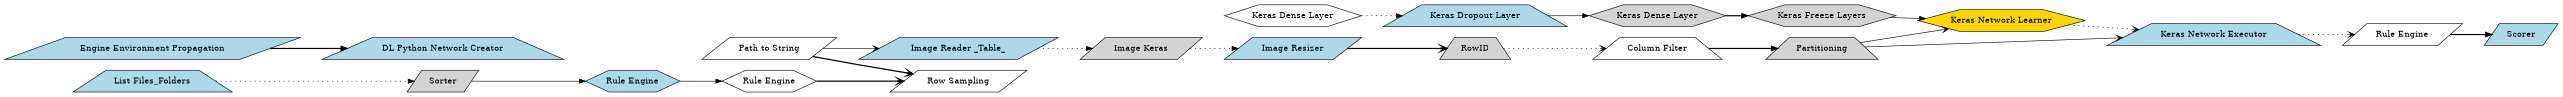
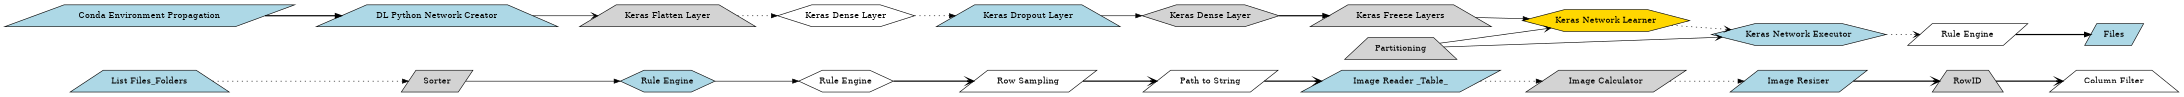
none -> (668, 16)
(1822, 16) -> (1401, 16)
(2214, 35) -> (1799, 35)
(2521, 35) -> (2114, 35)
(153, 48) -> (150, 16)
(848, 48) -> (1290, 81)
(1141, 48) -> (1606, 81)
(1552, 48) -> (2026, 81)
(1740, 48) -> none
(860, 65) -> (1117, 81)
